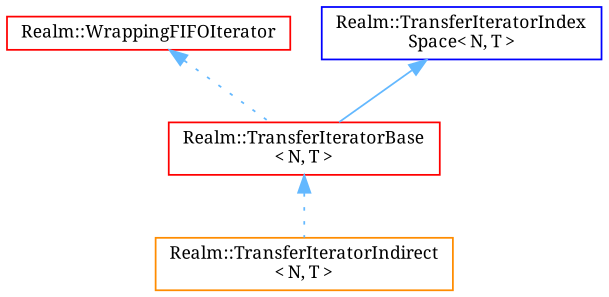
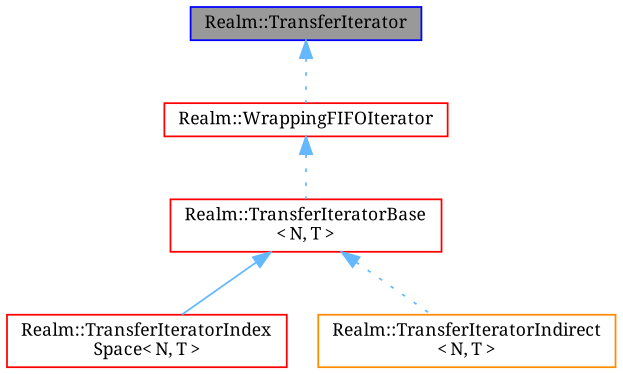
none -> (306, 24)
(462, 33) -> (147, 341)
(375, 96) -> (219, 288)
